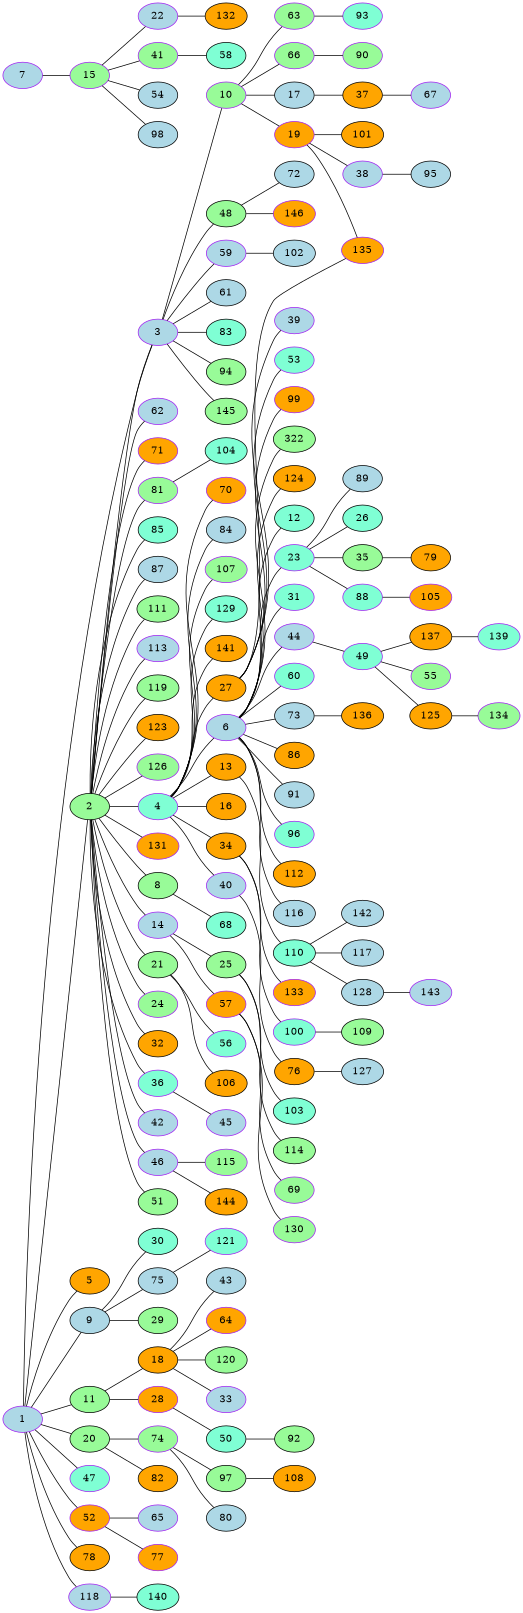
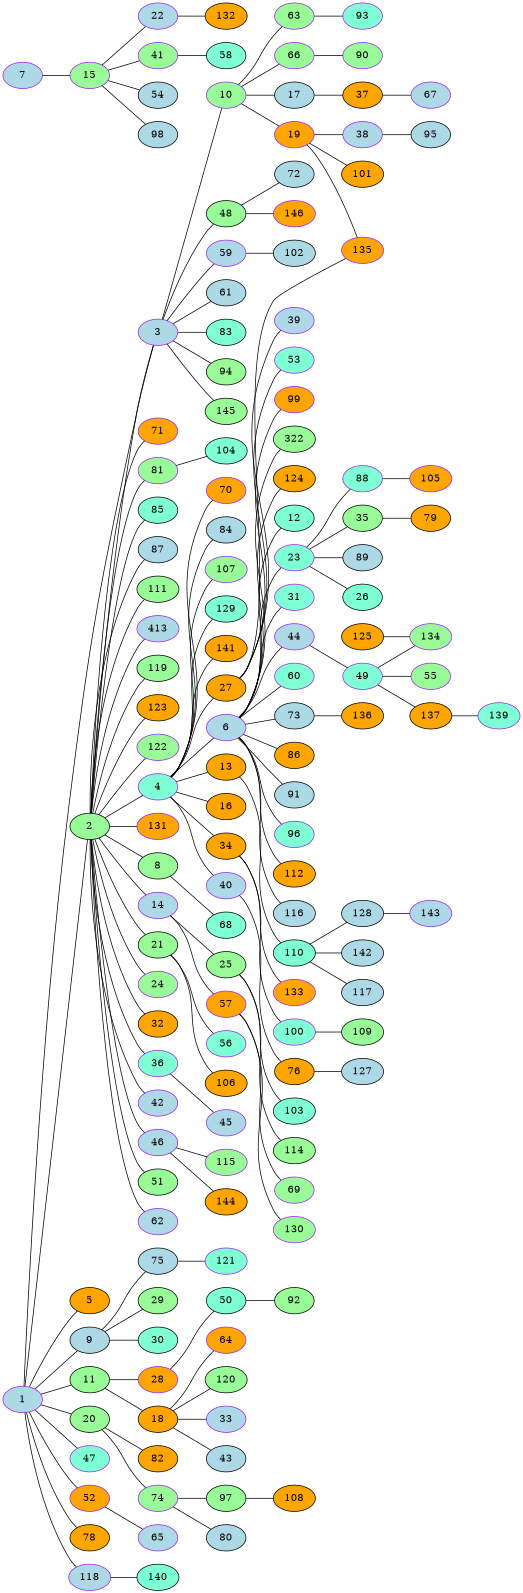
(158, 649) -> (158, 629)
(397, 686) -> (396, 657)
(158, 767) -> (158, 747)
(158, 1558) -> none
